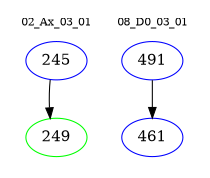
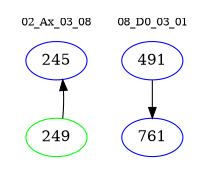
(56, 23) -> (56, 23)
(49, 94) -> (64, 105)
(152, 137) -> (152, 137)
